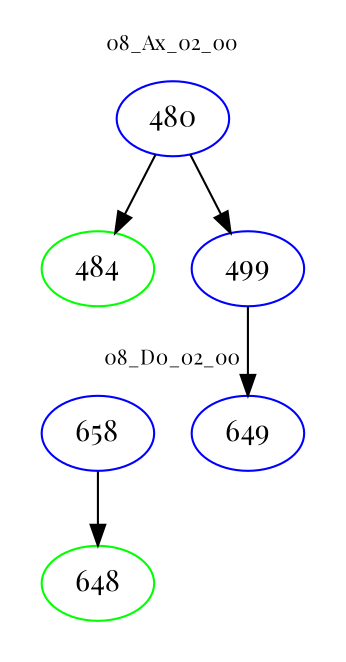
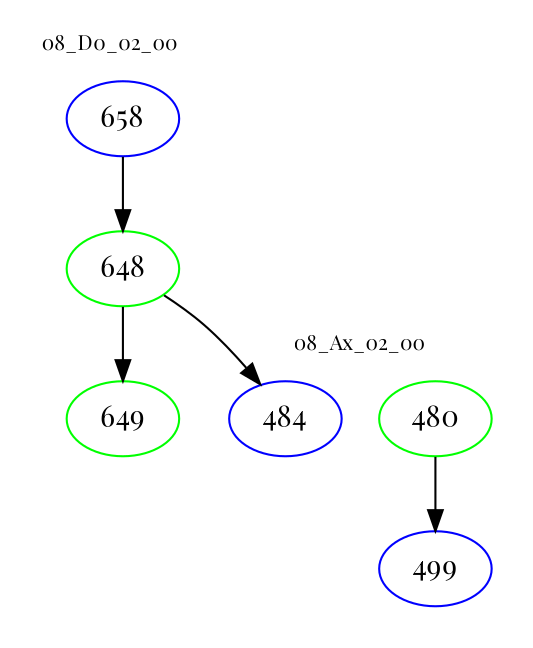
(173, 119) -> (435, 419)
(140, 184) -> (226, 346)
(98, 269) -> (285, 419)
(248, 352) -> (123, 334)
(248, 433) -> (123, 419)
